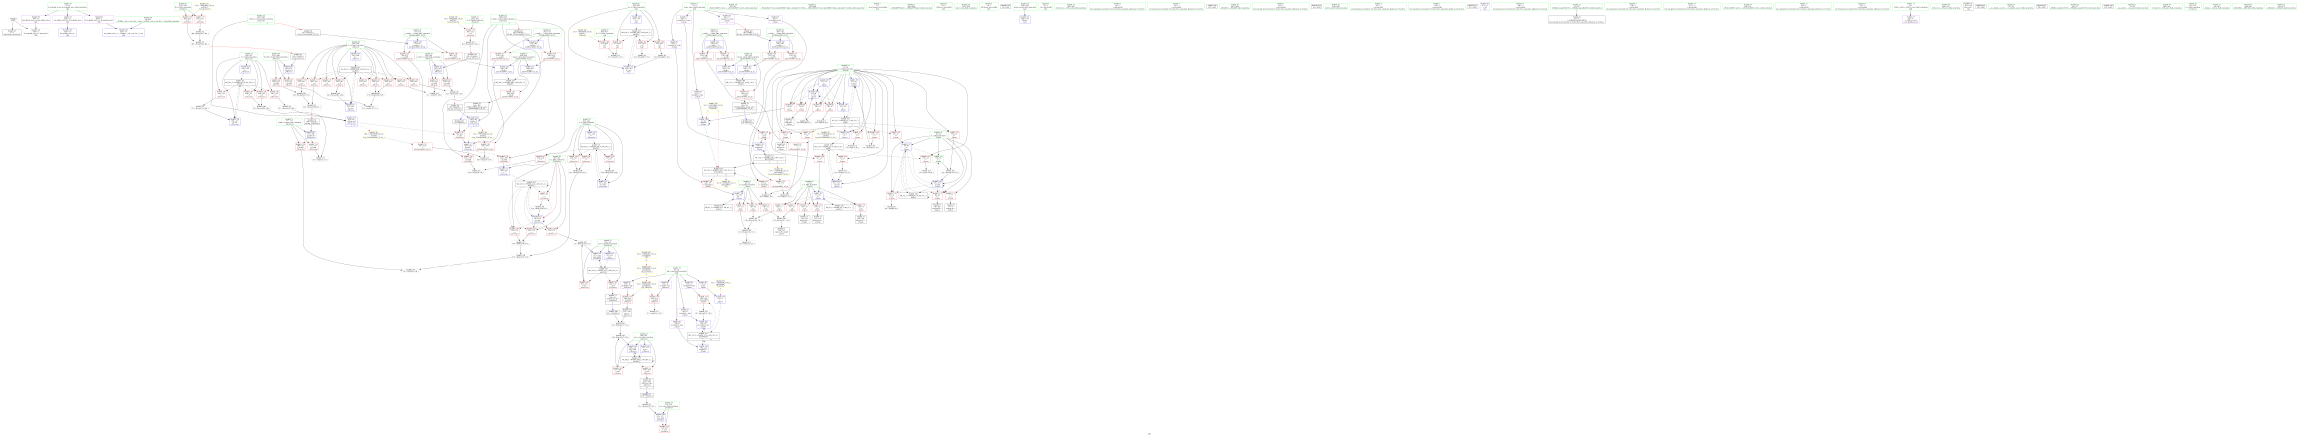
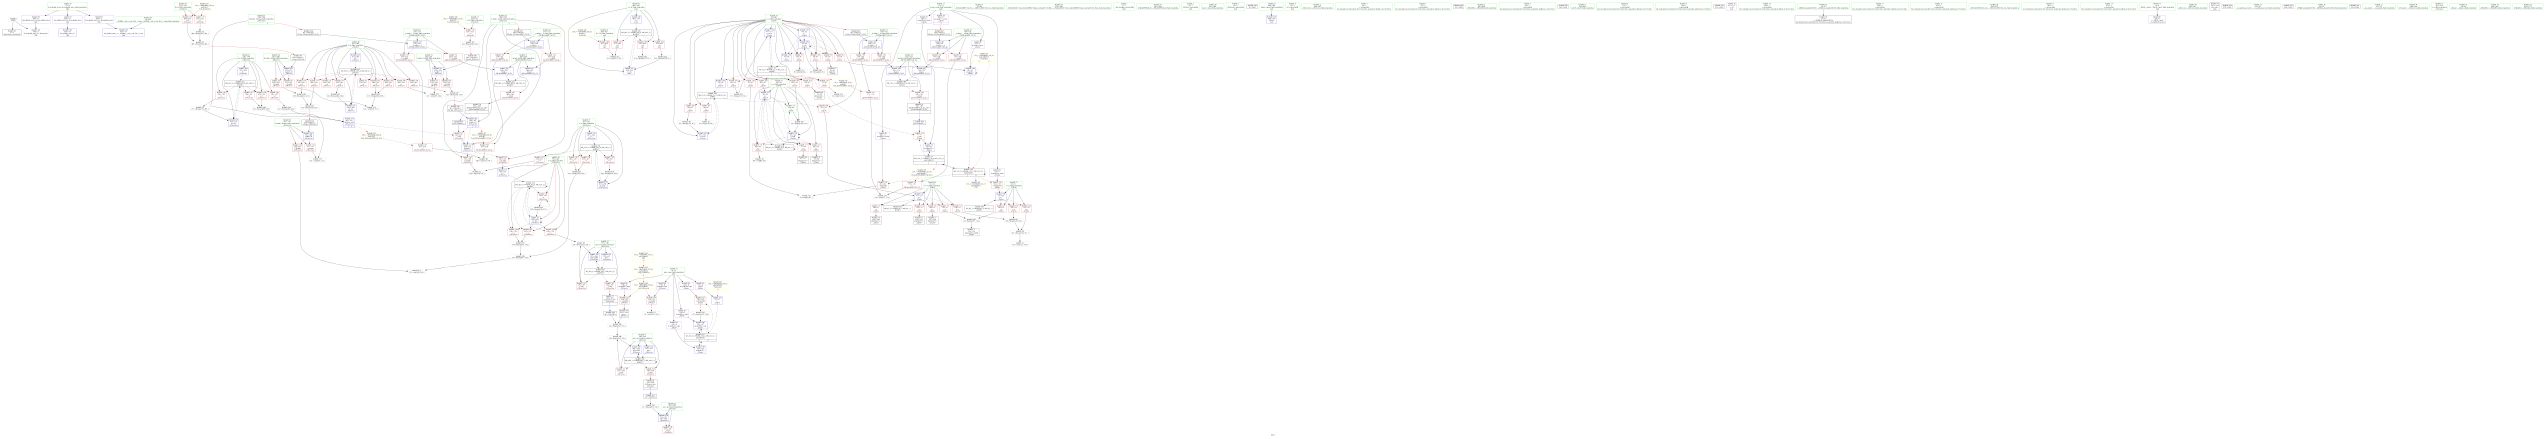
none -> (856, 33)
